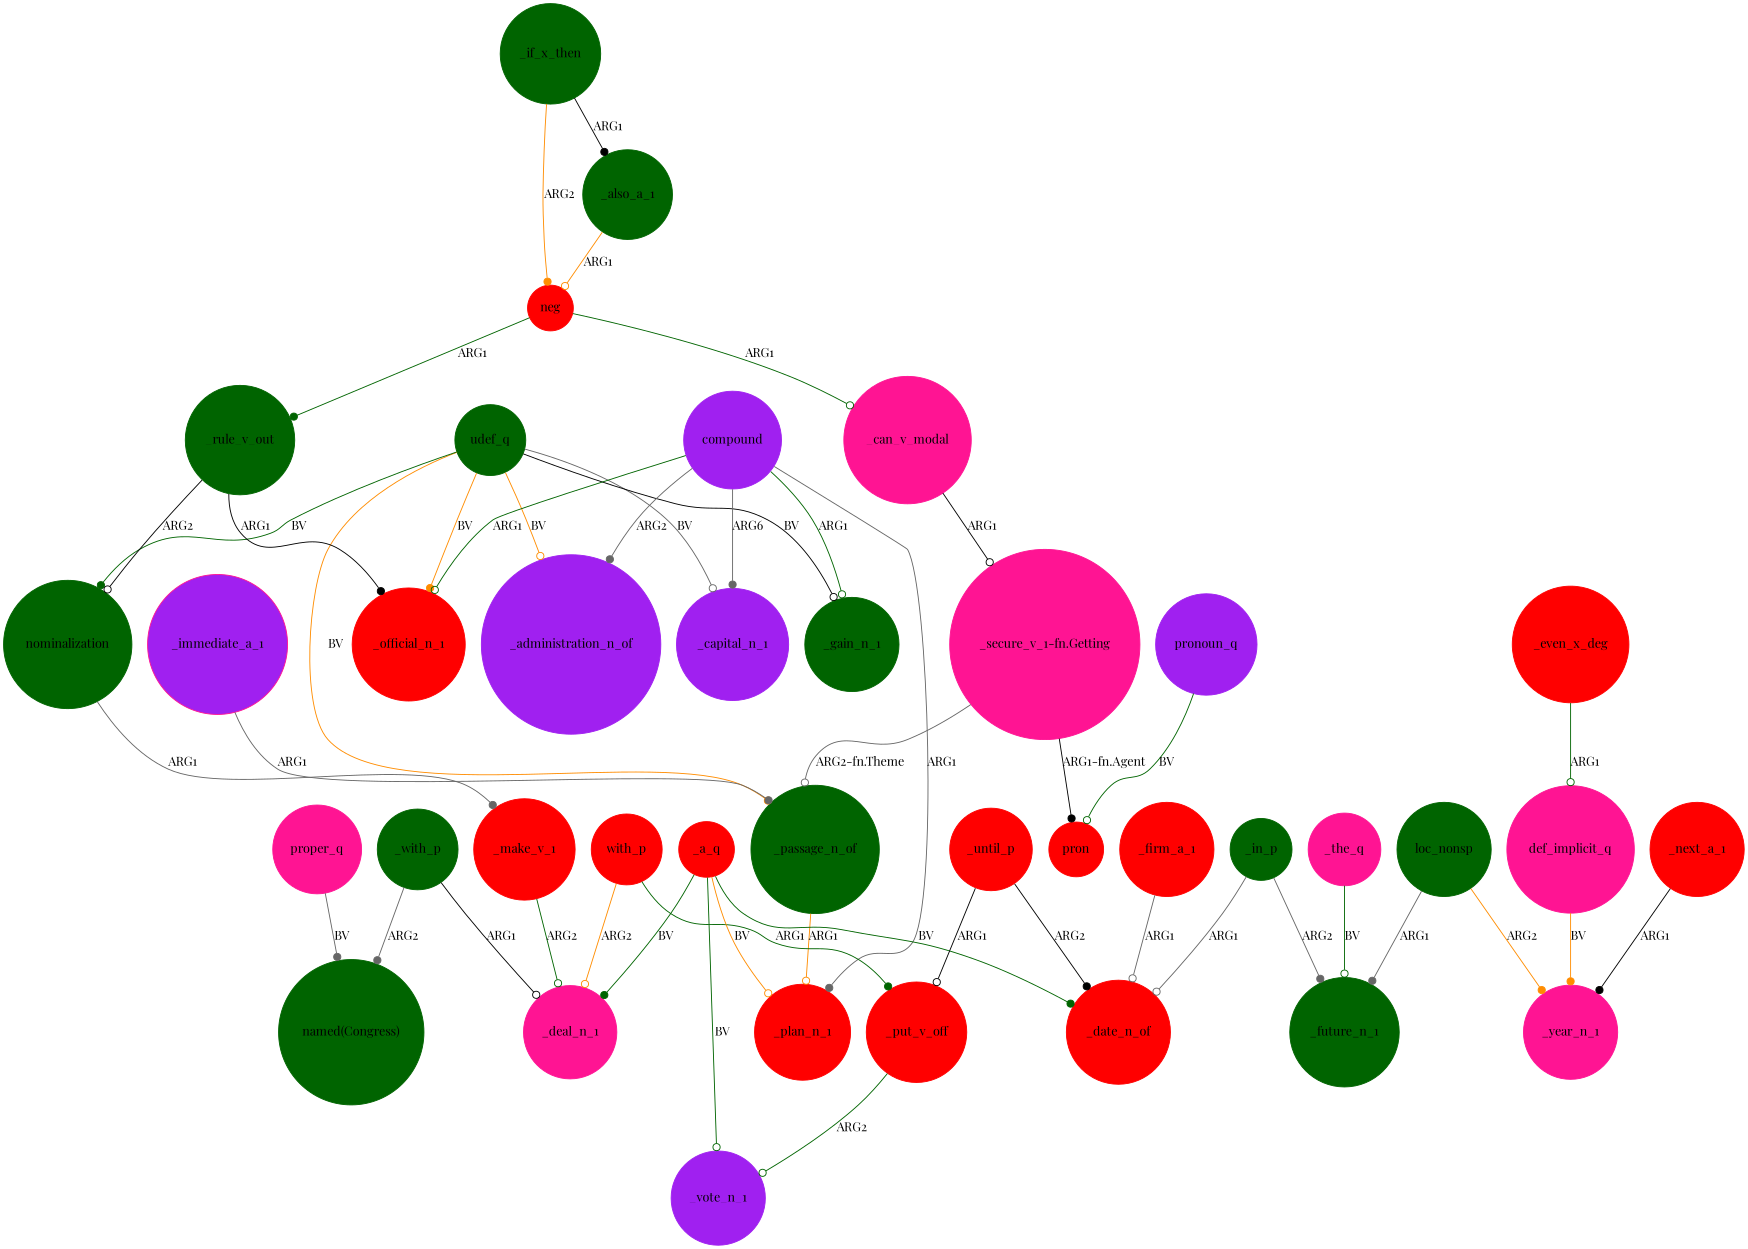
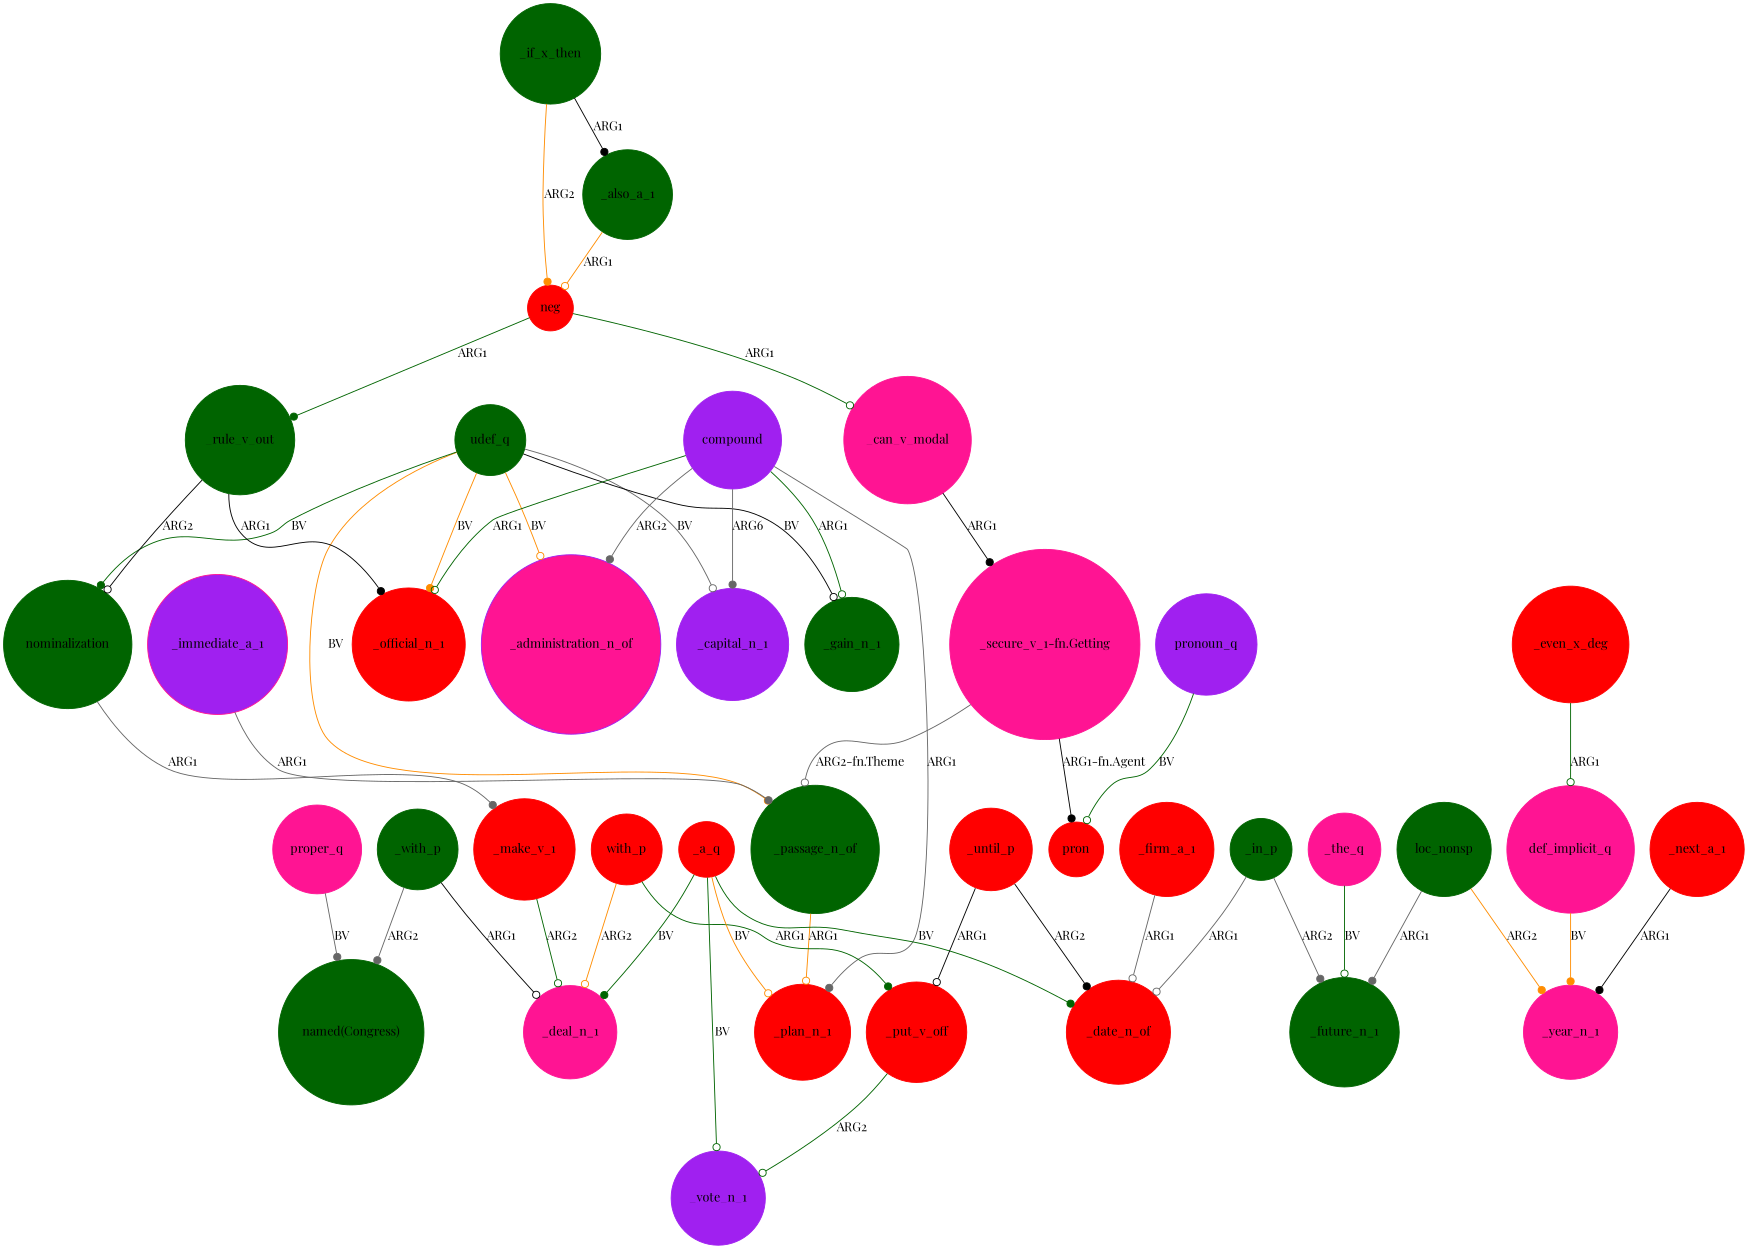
(965, 526) -> (965, 526)
(571, 644) -> (571, 644)
